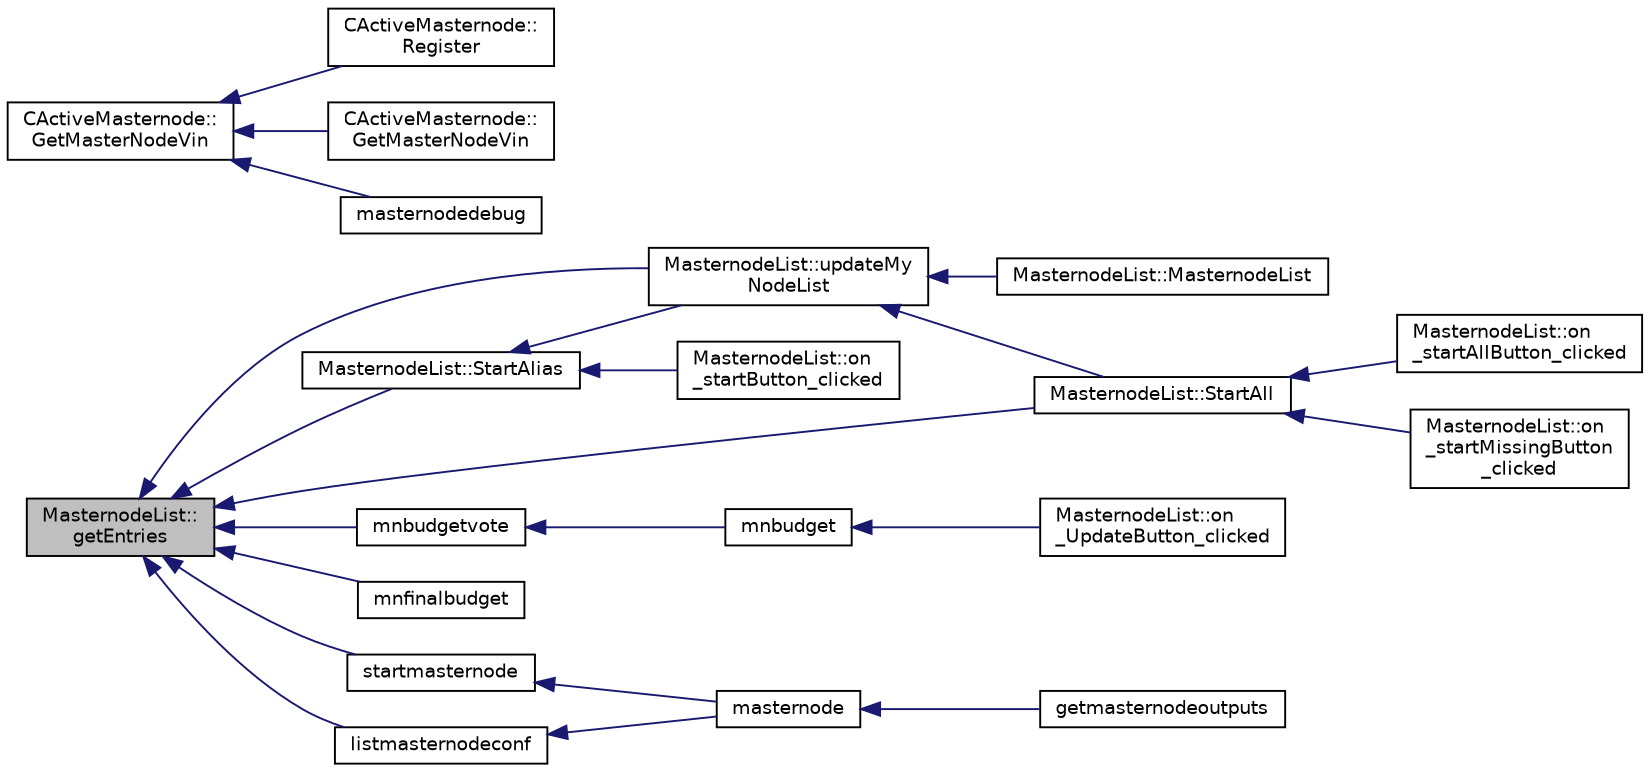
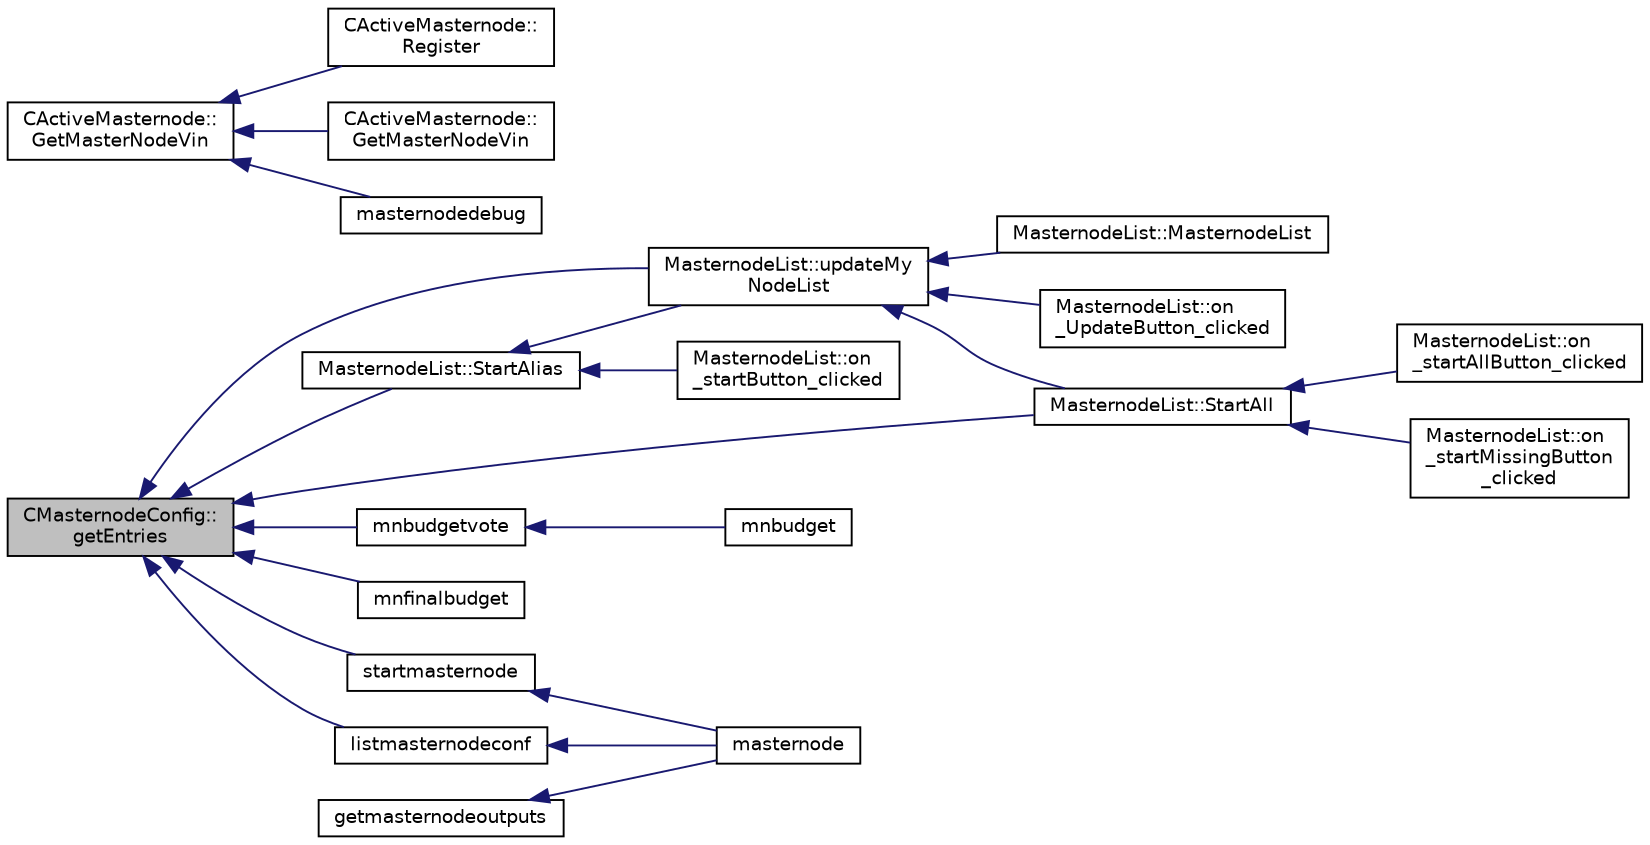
(121, 527) -> (121, 527)
(956, 527) -> (994, 300)
(960, 709) -> (633, 778)
